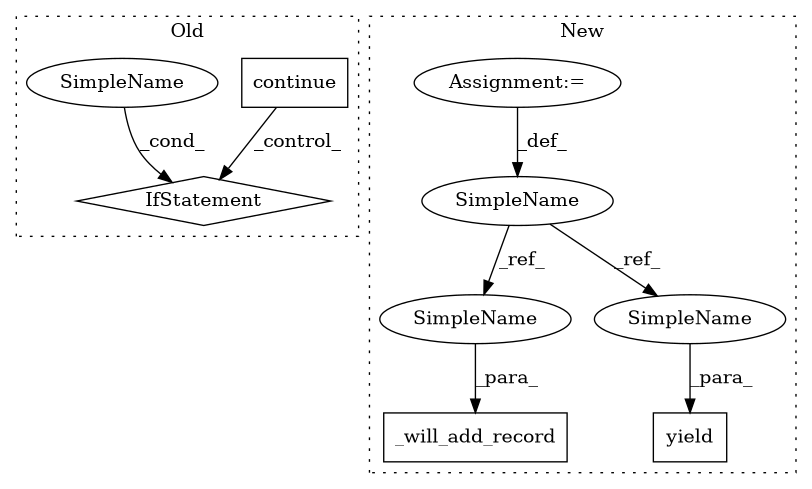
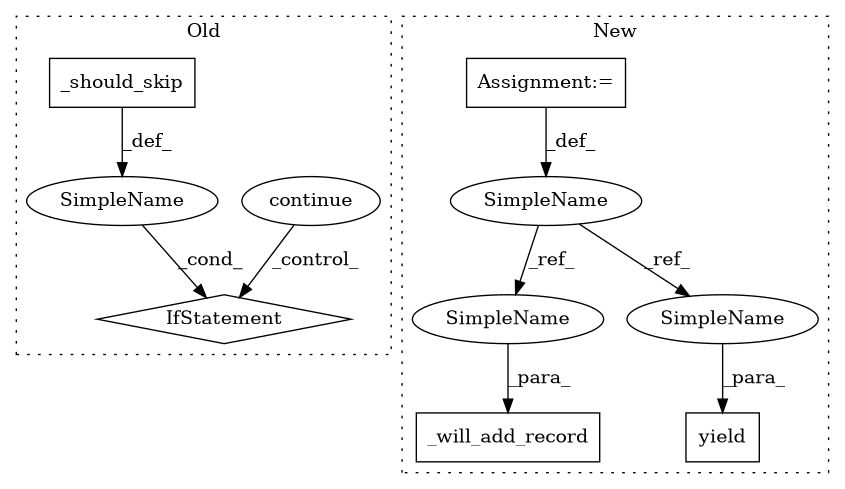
none -> (122, 83)
(295, 83) -> (311, 201)
(518, 83) -> (546, 83)
